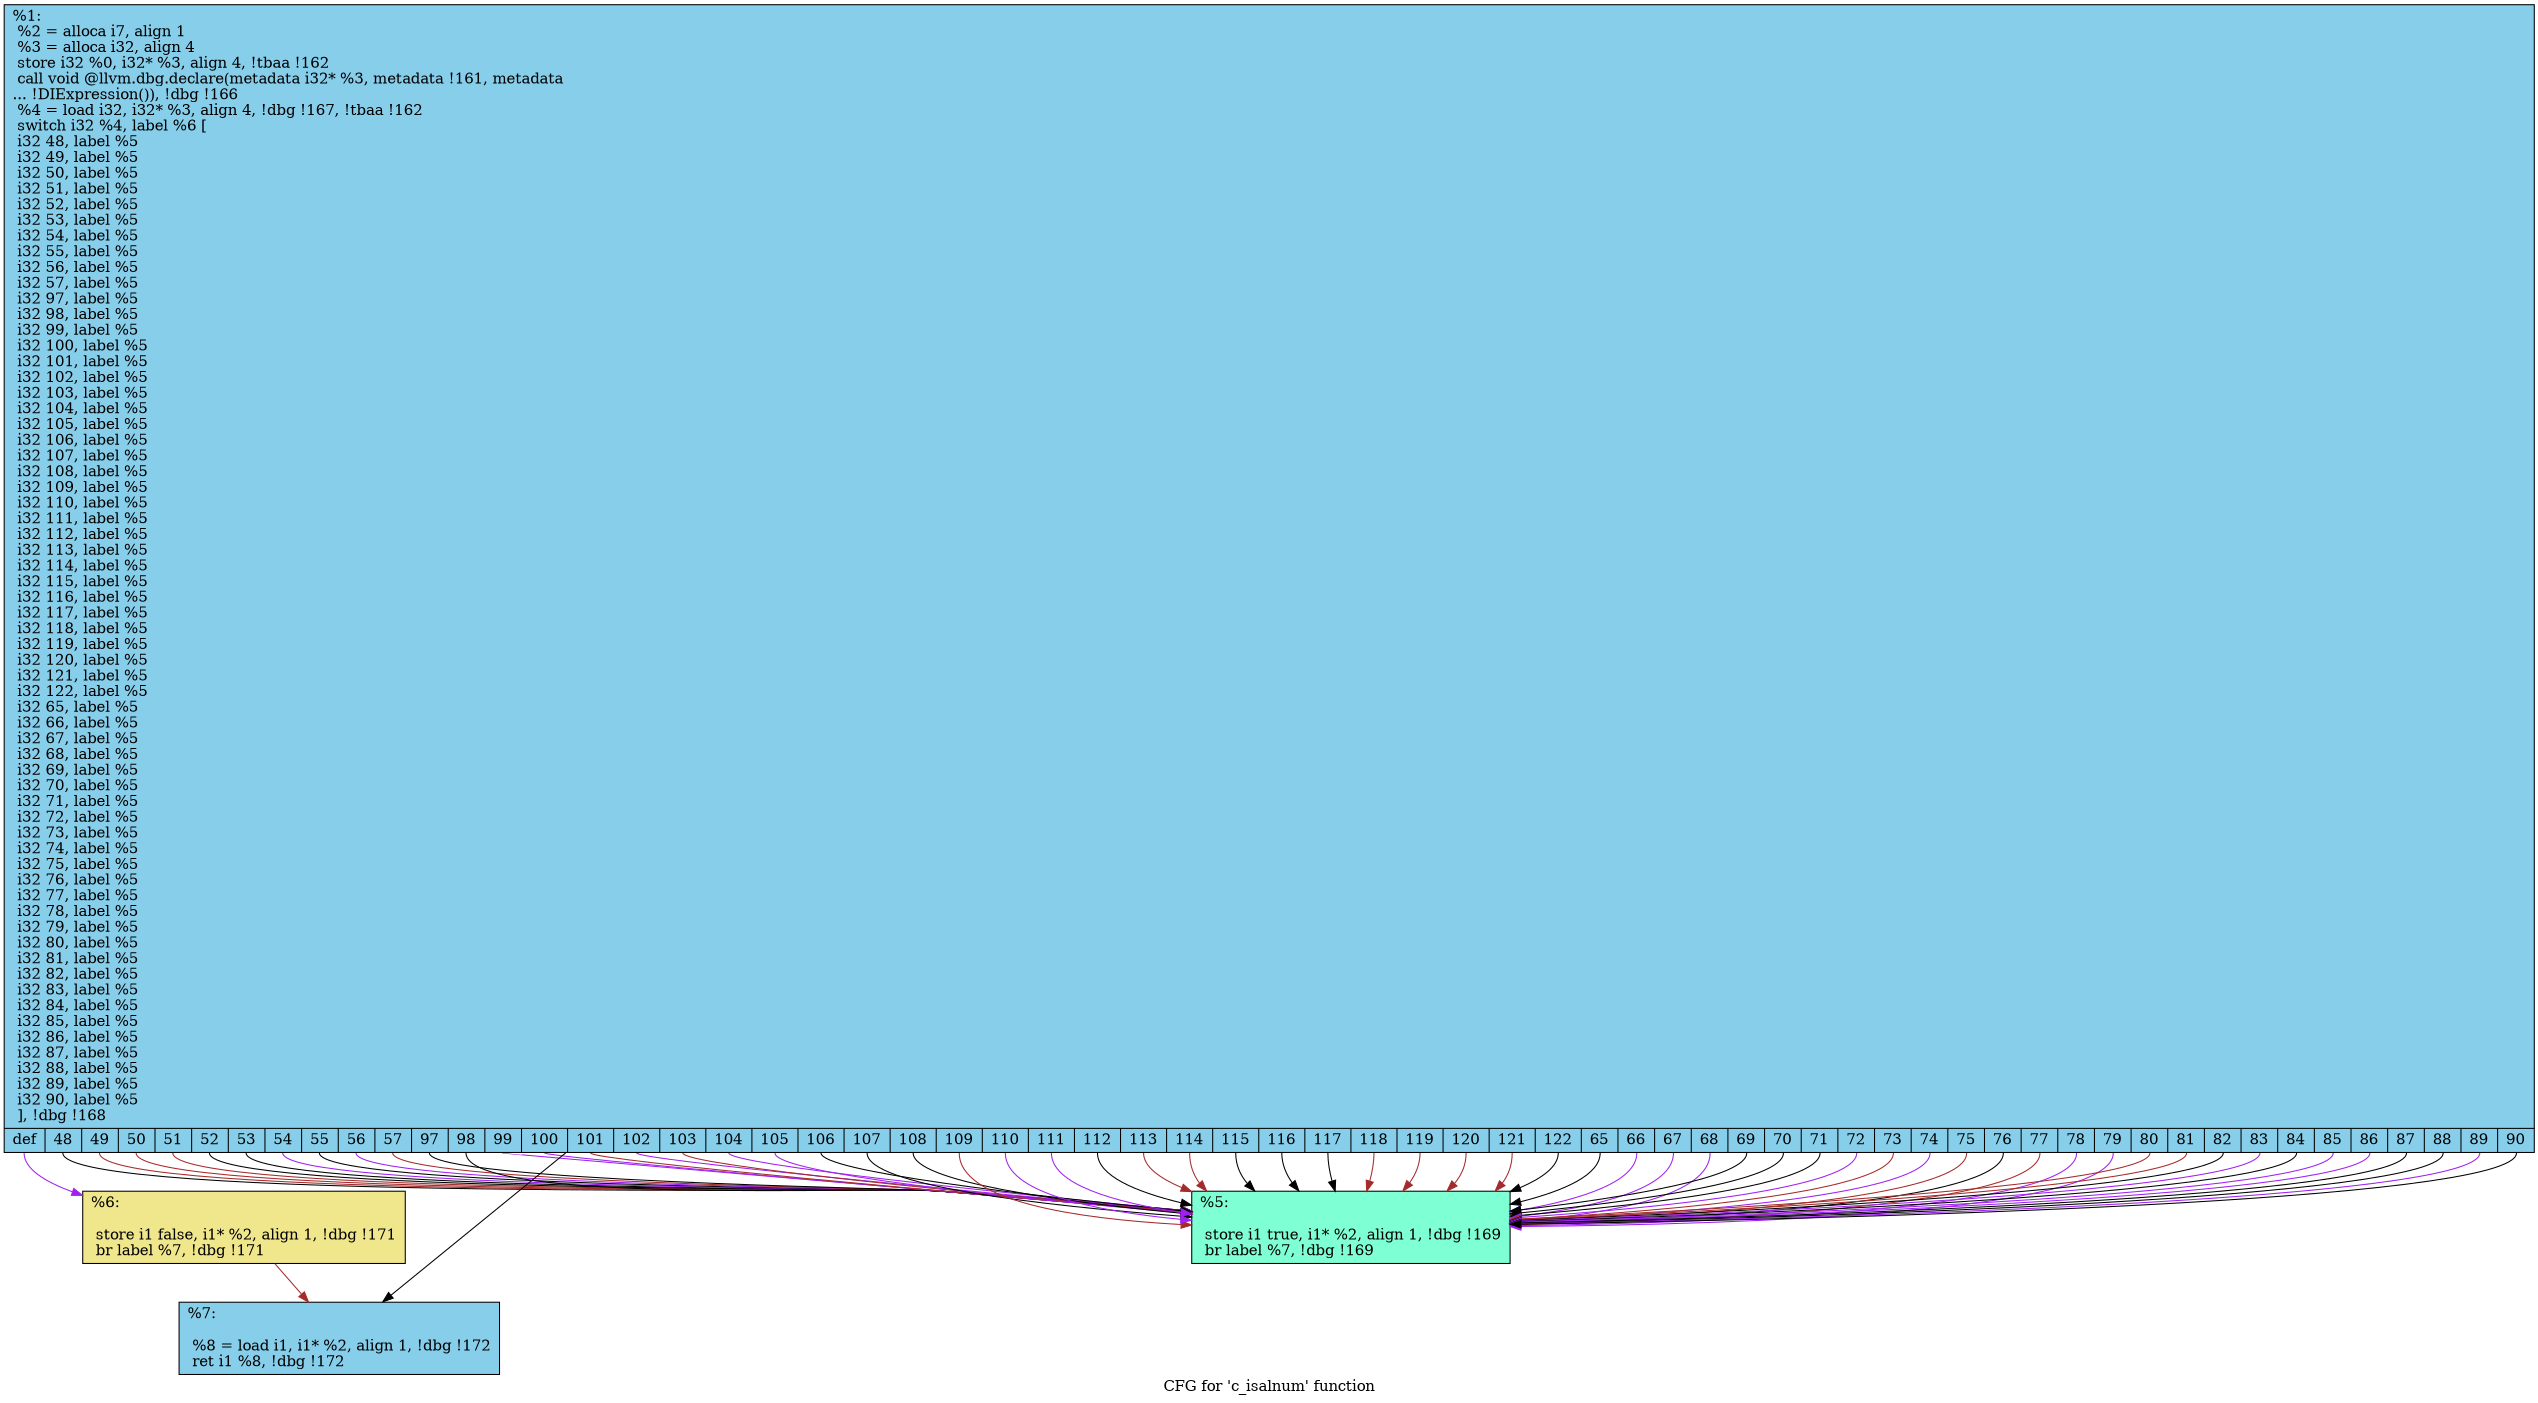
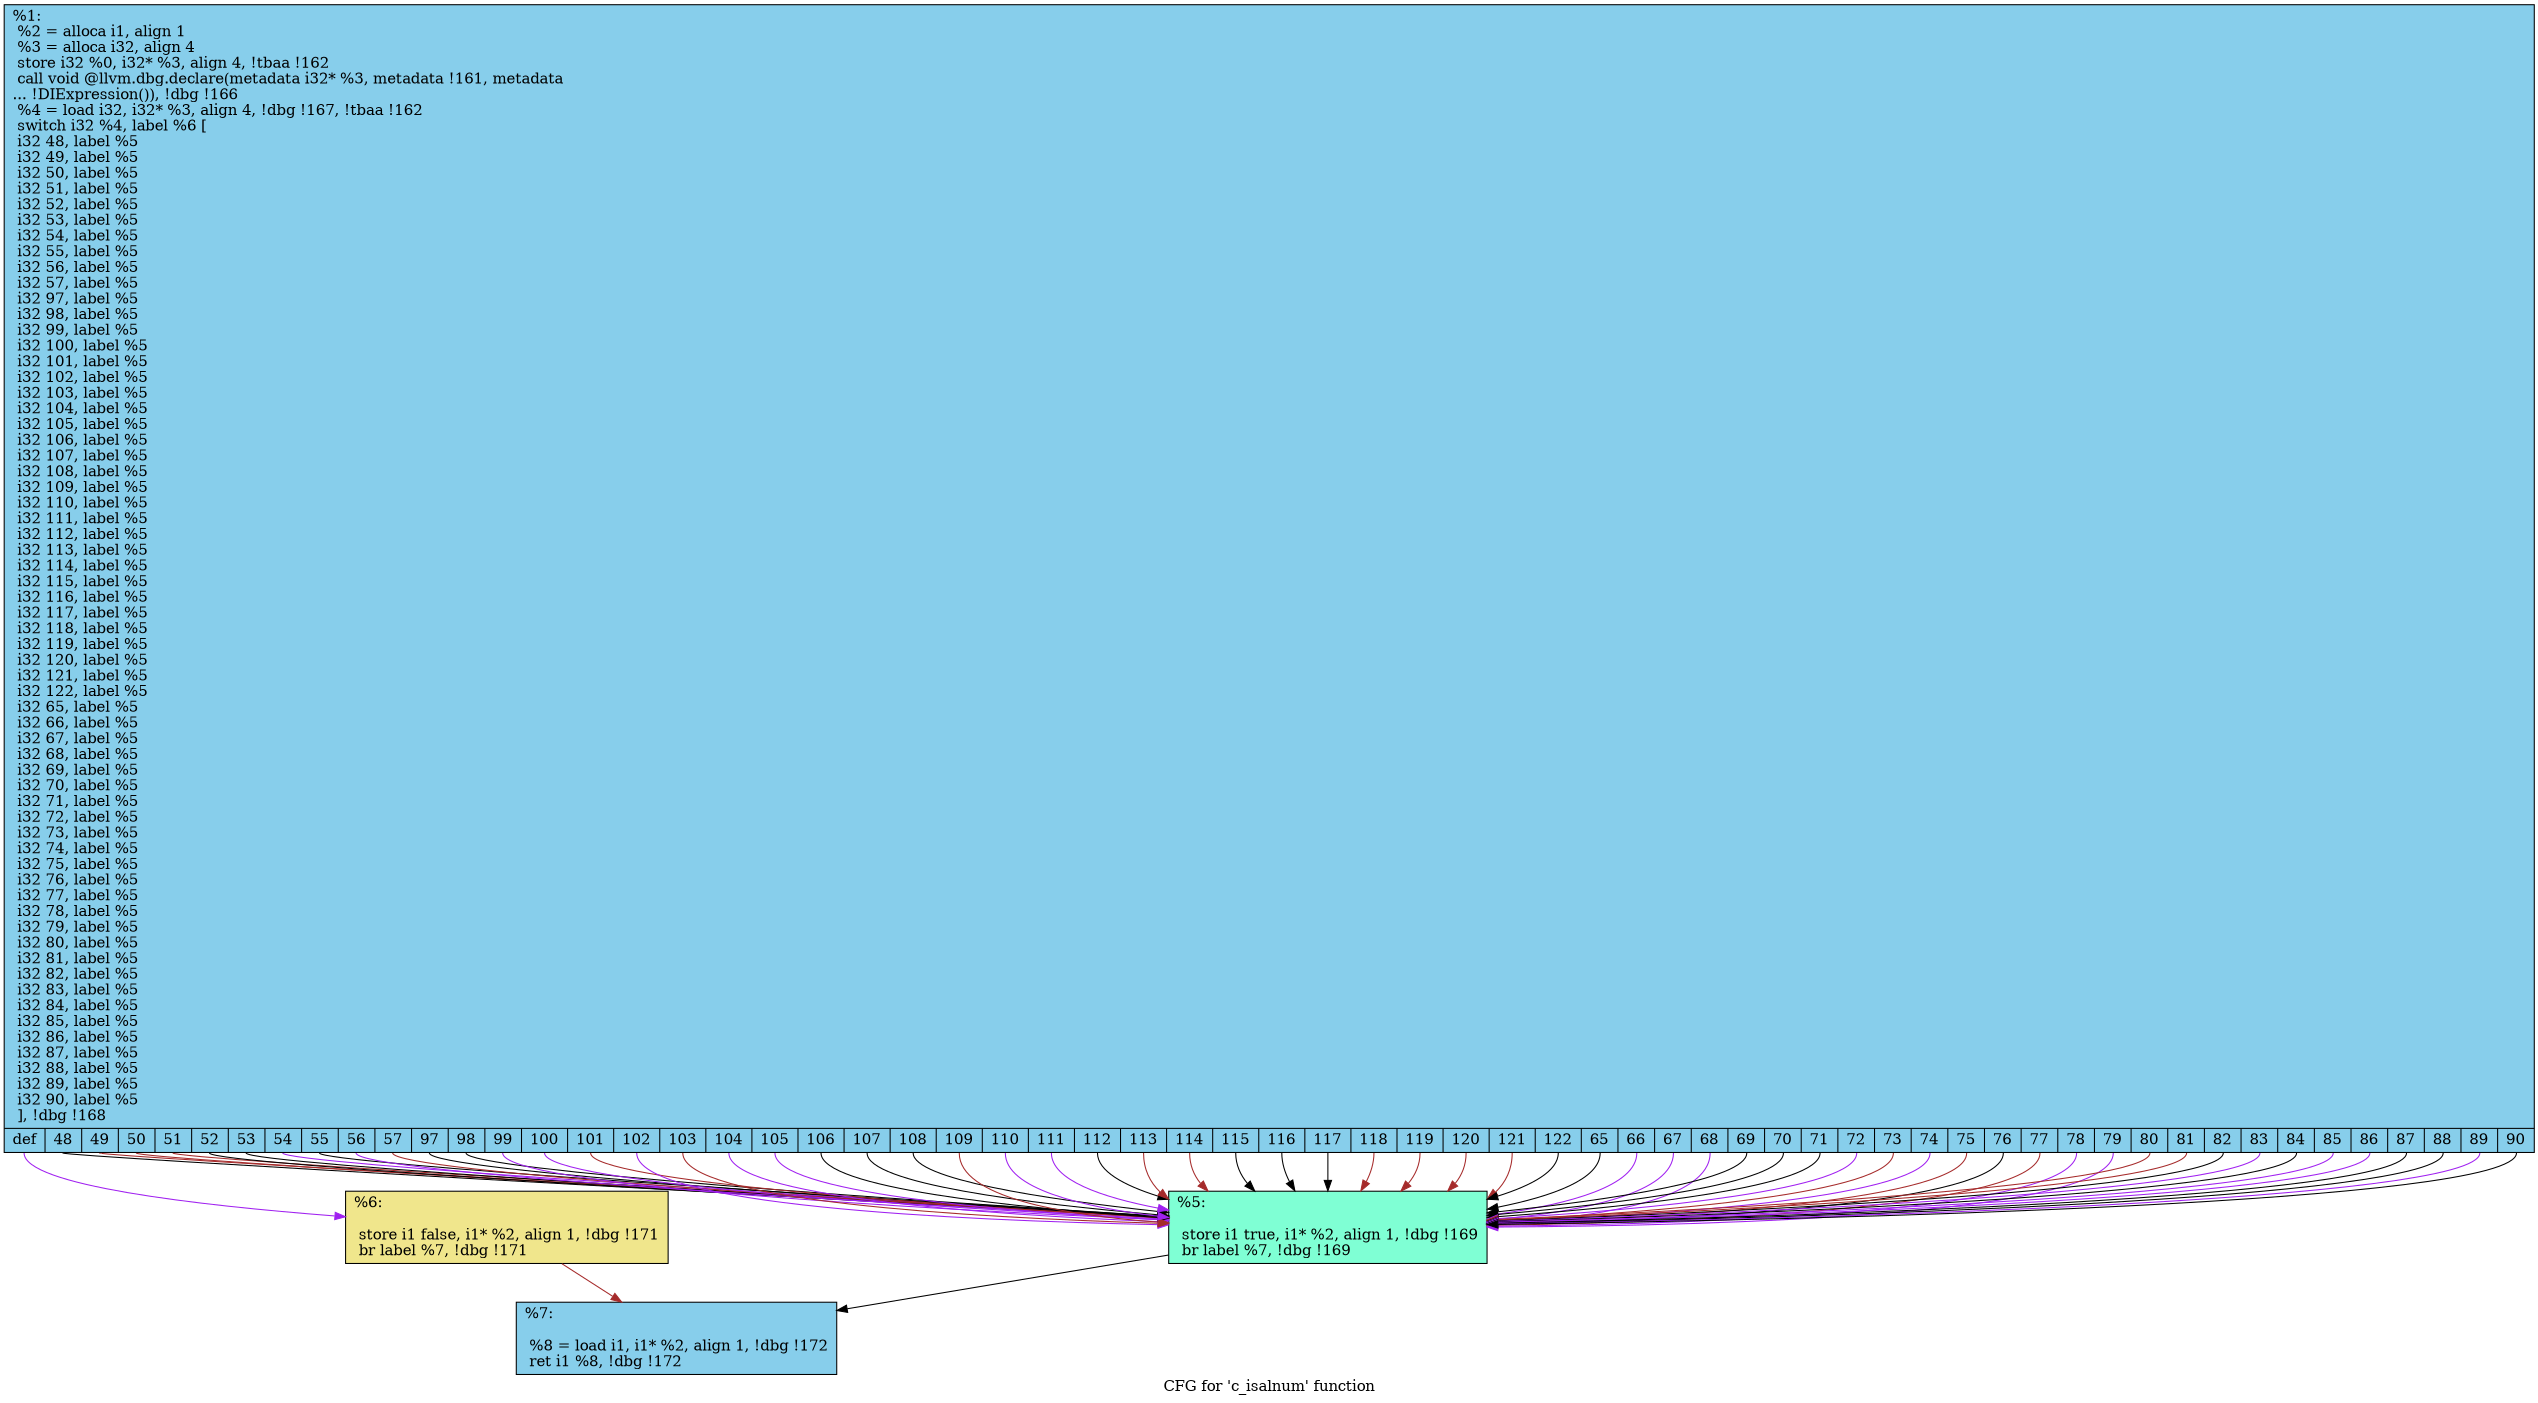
(99, 32) -> (99, 32)
(479, 1224) -> (1008, 1282)
